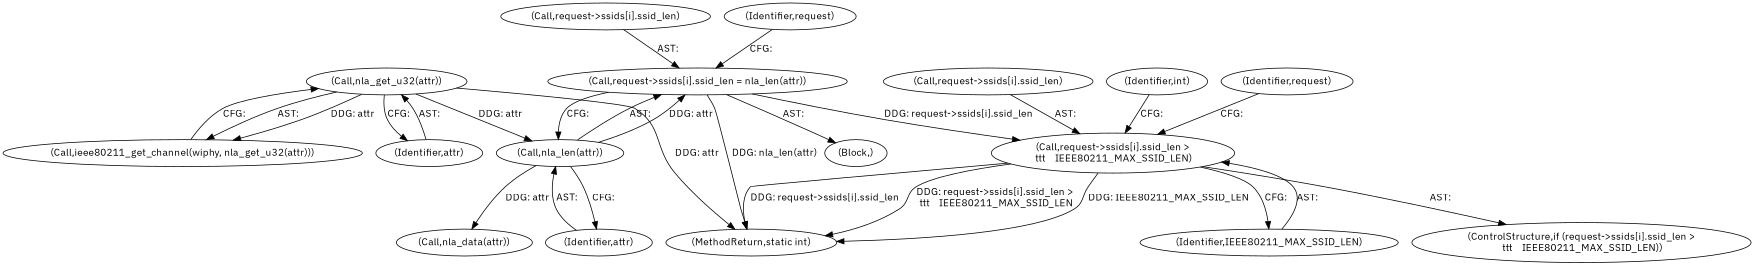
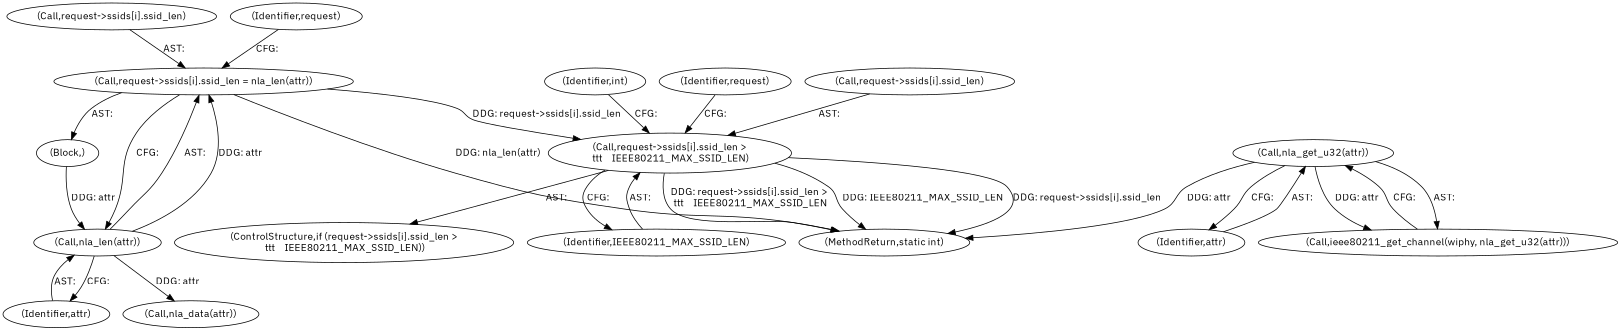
(470, 116) -> (68, 196)
